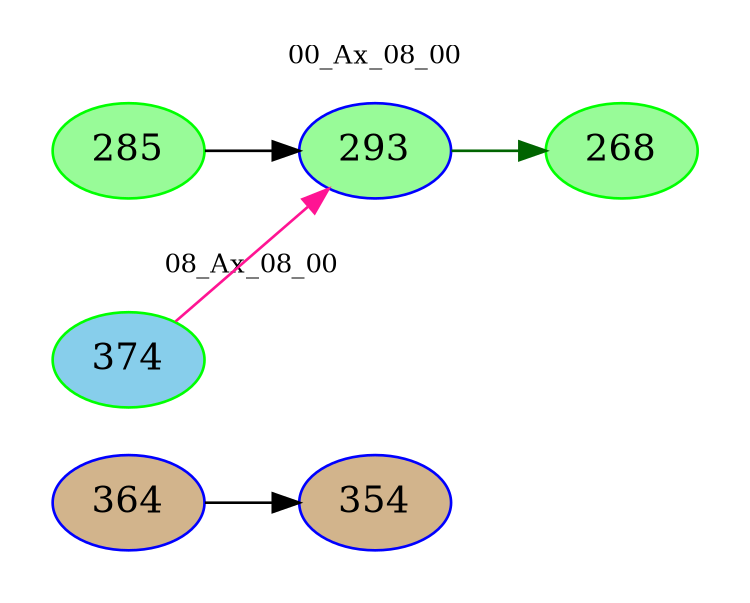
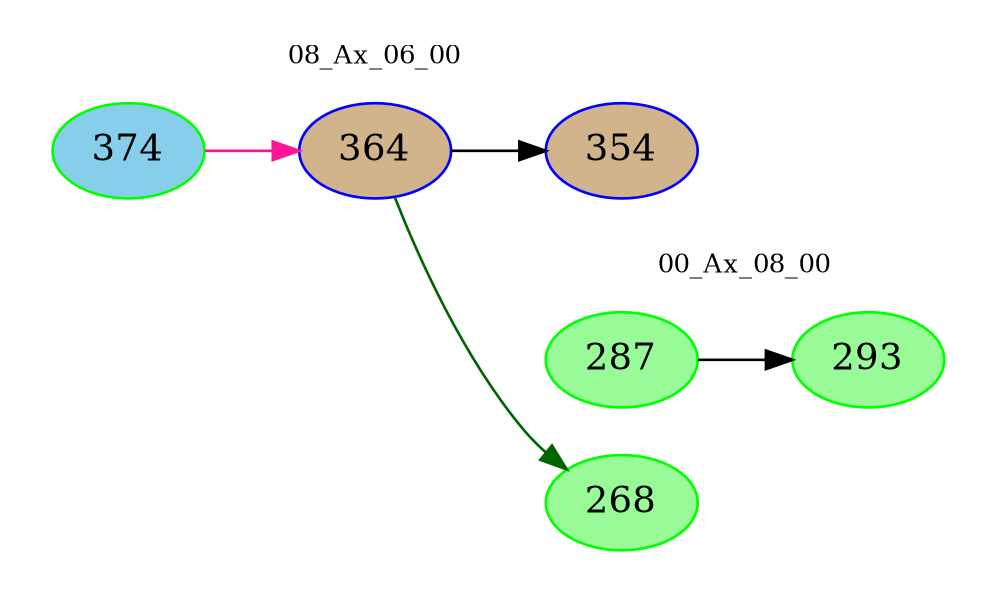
(129, 151) -> (622, 360)
(375, 151) -> (868, 360)
(485, 151) -> (458, 332)
(242, 264) -> (239, 151)
(252, 266) -> (375, 57)
